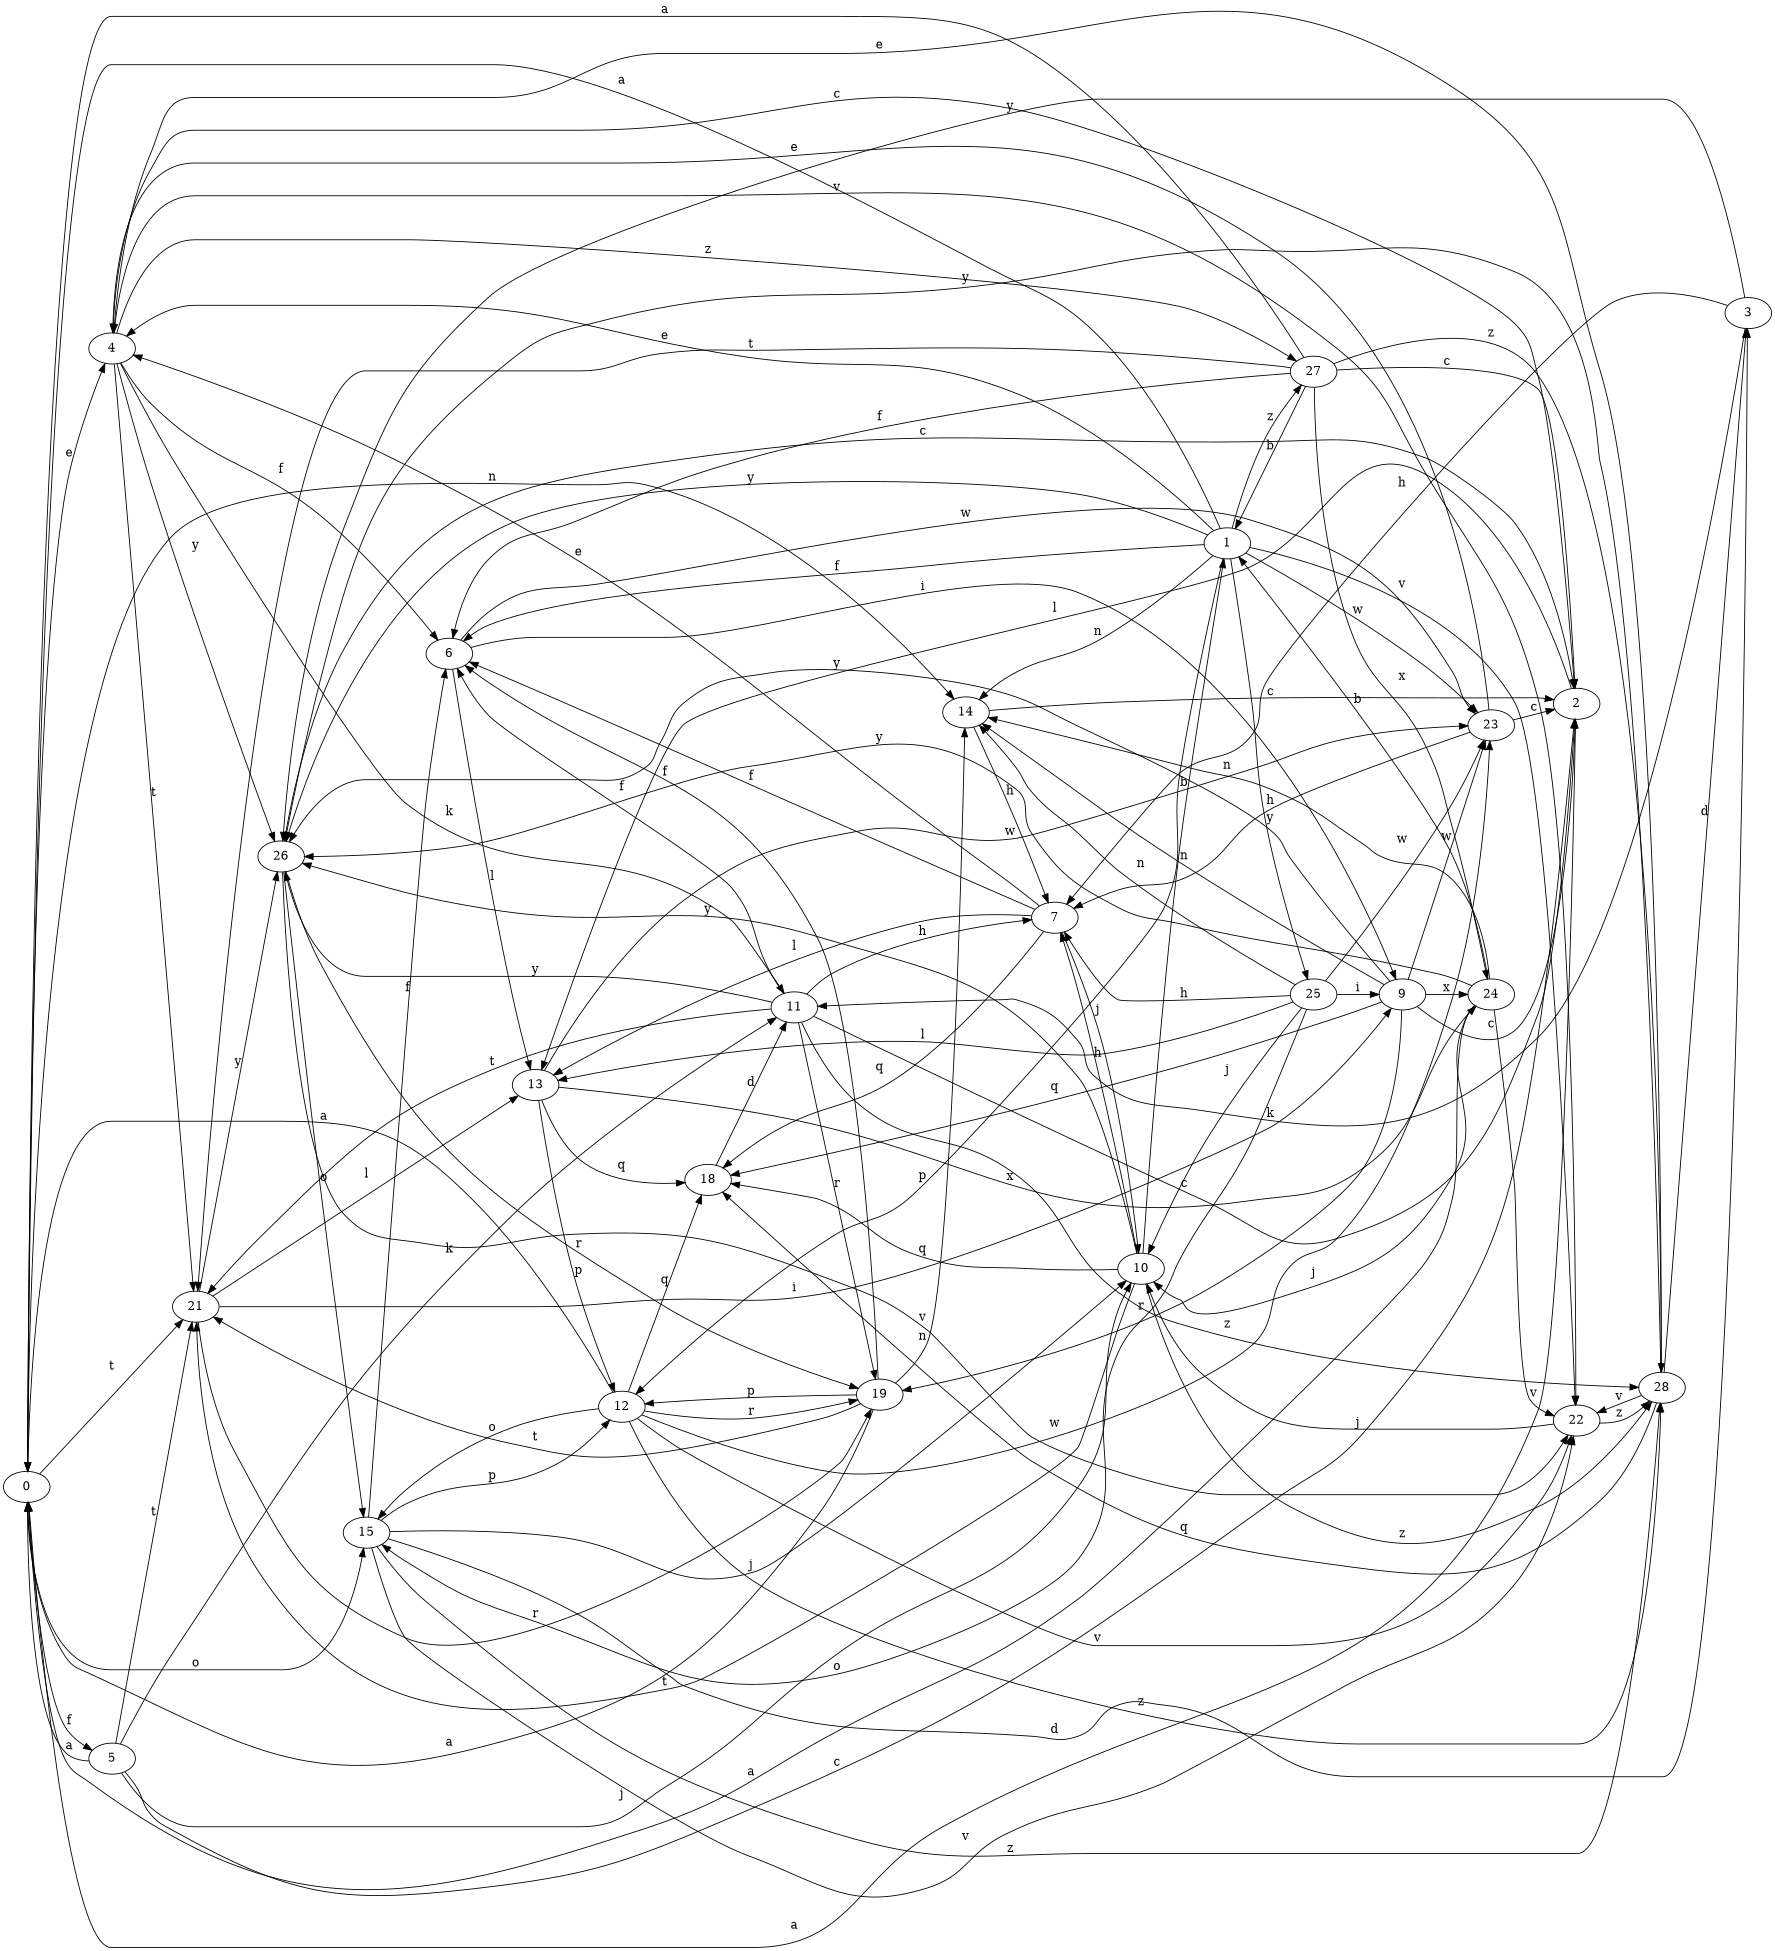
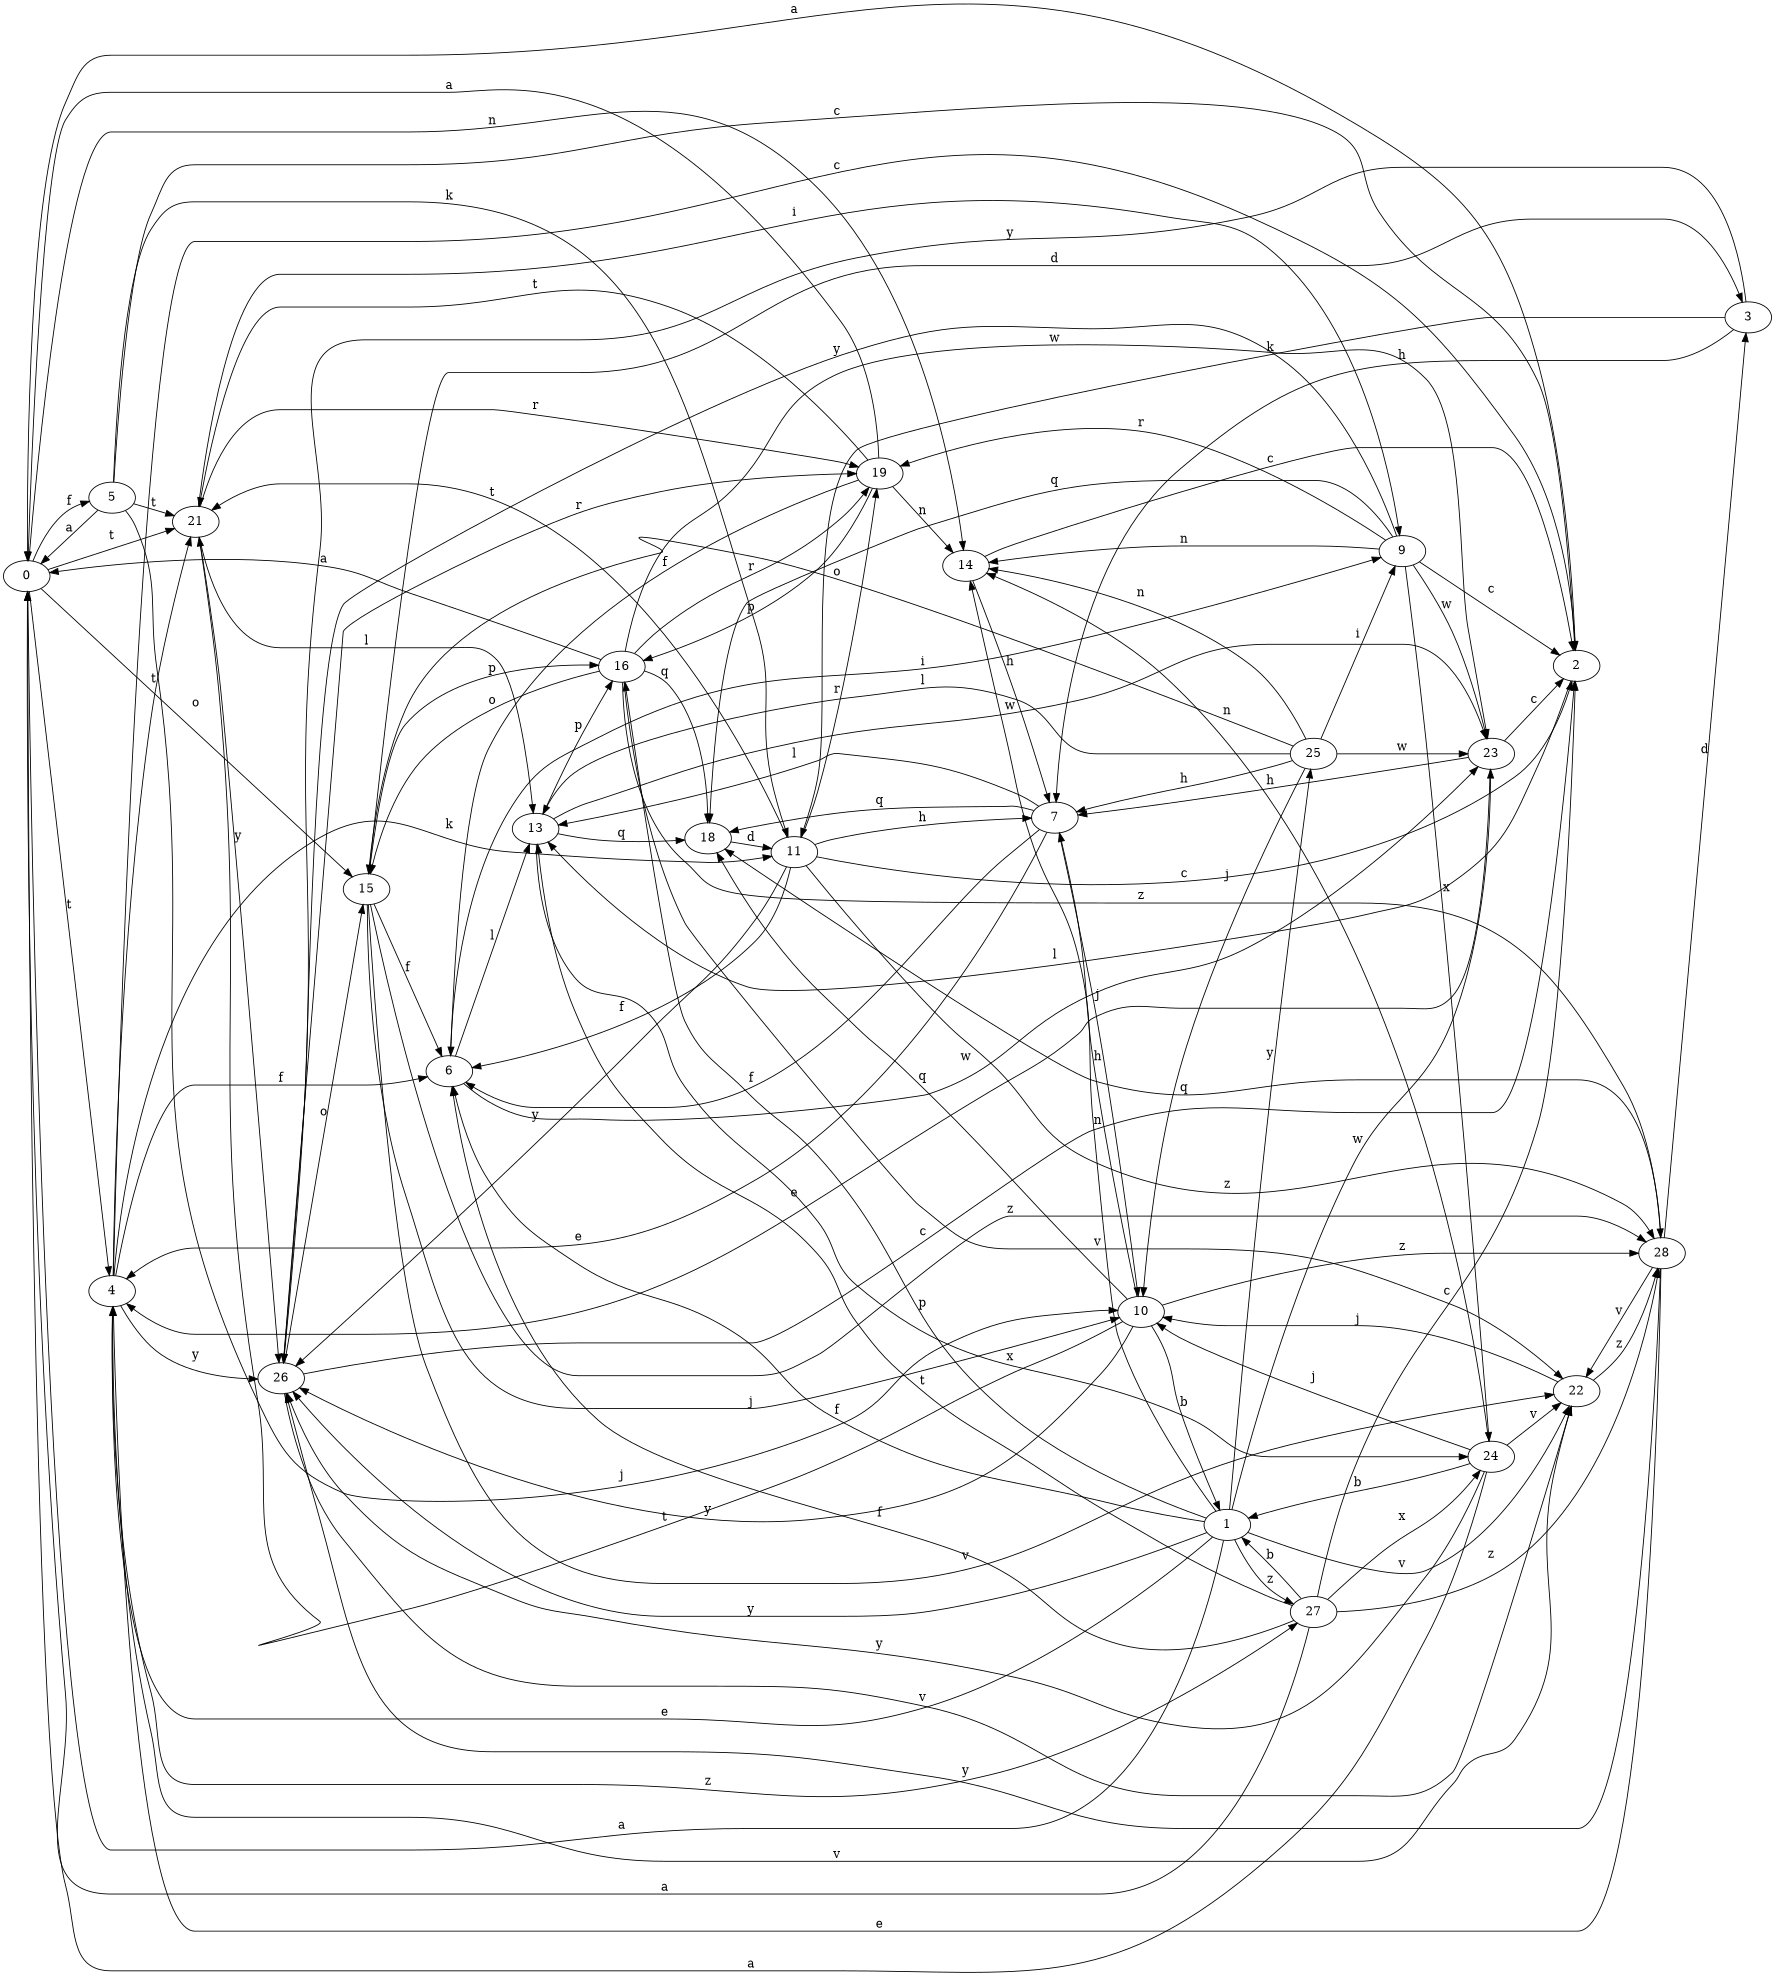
(362, 374) -> (853, 1317)
(69, 453) -> (69, 905)
(622, 1407) -> (622, 667)
